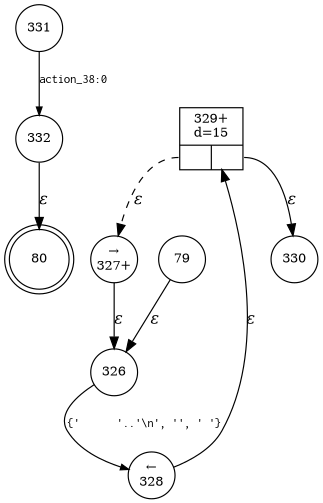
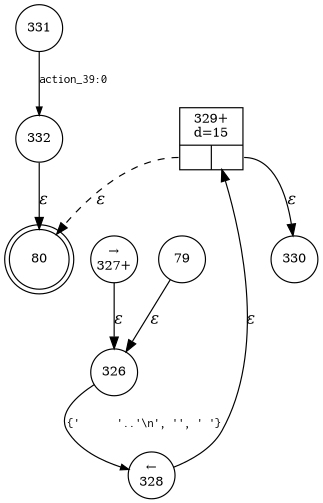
(73, 80) -> (73, 80)
(140, 181) -> (115, 179)
